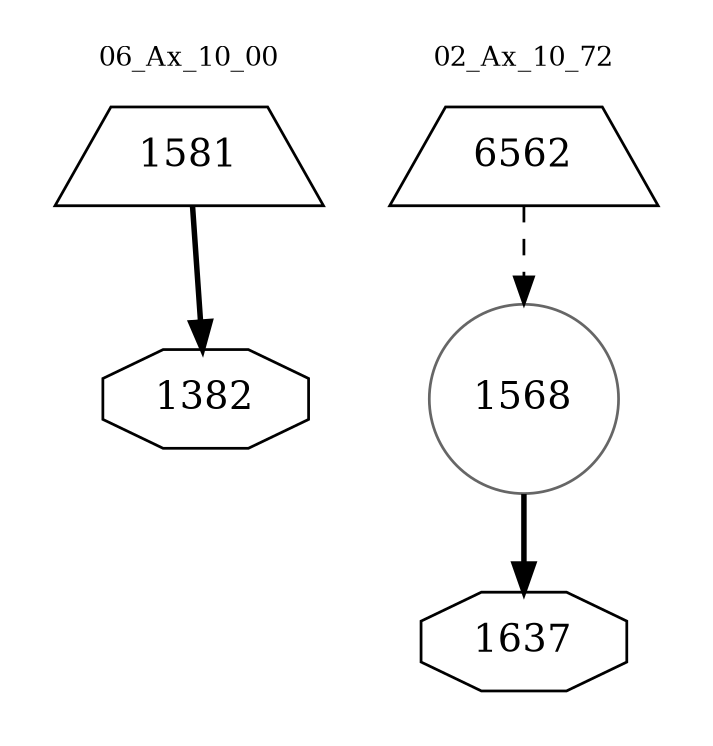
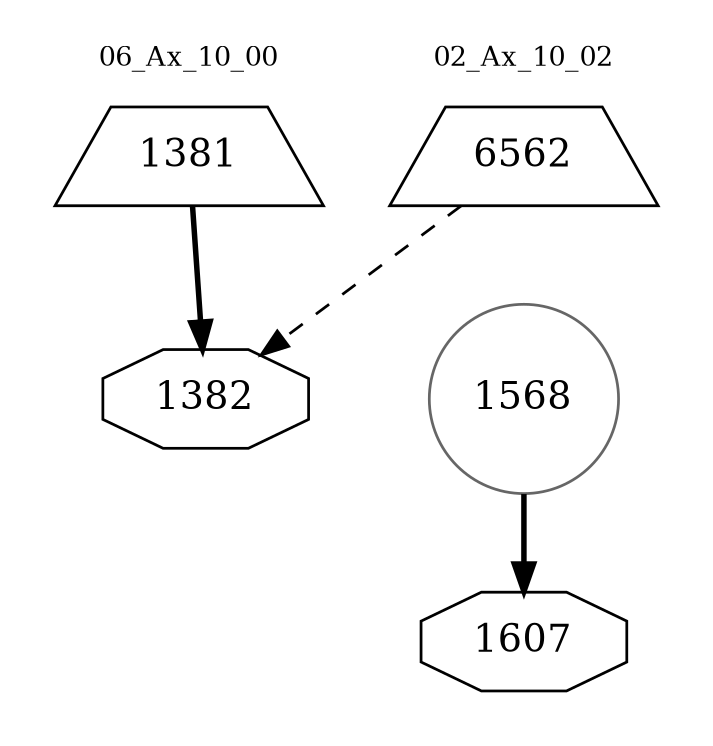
(524, 59) -> (524, 59)
(189, 156) -> (189, 156)
(524, 241) -> (385, 262)
(524, 642) -> (524, 642)
